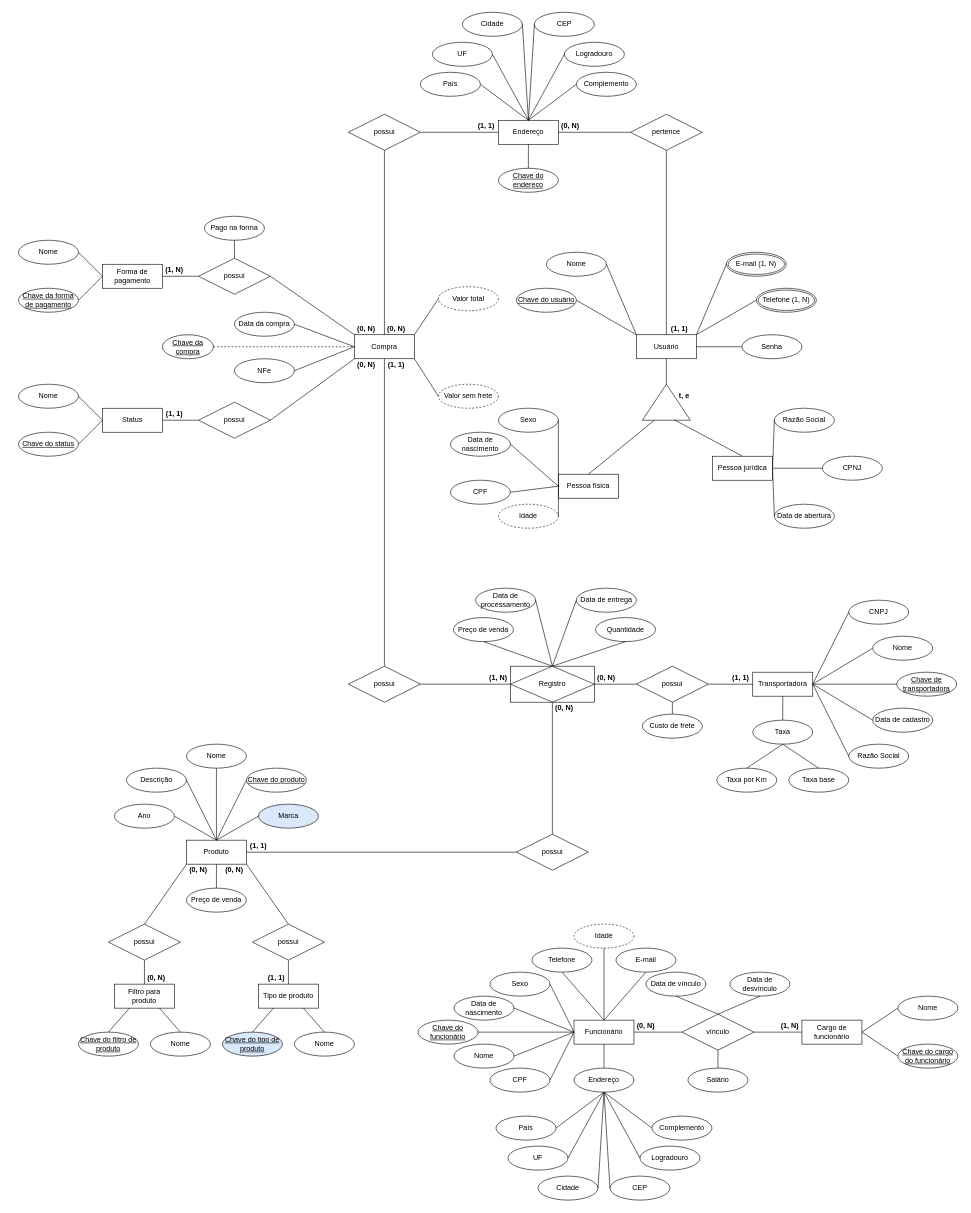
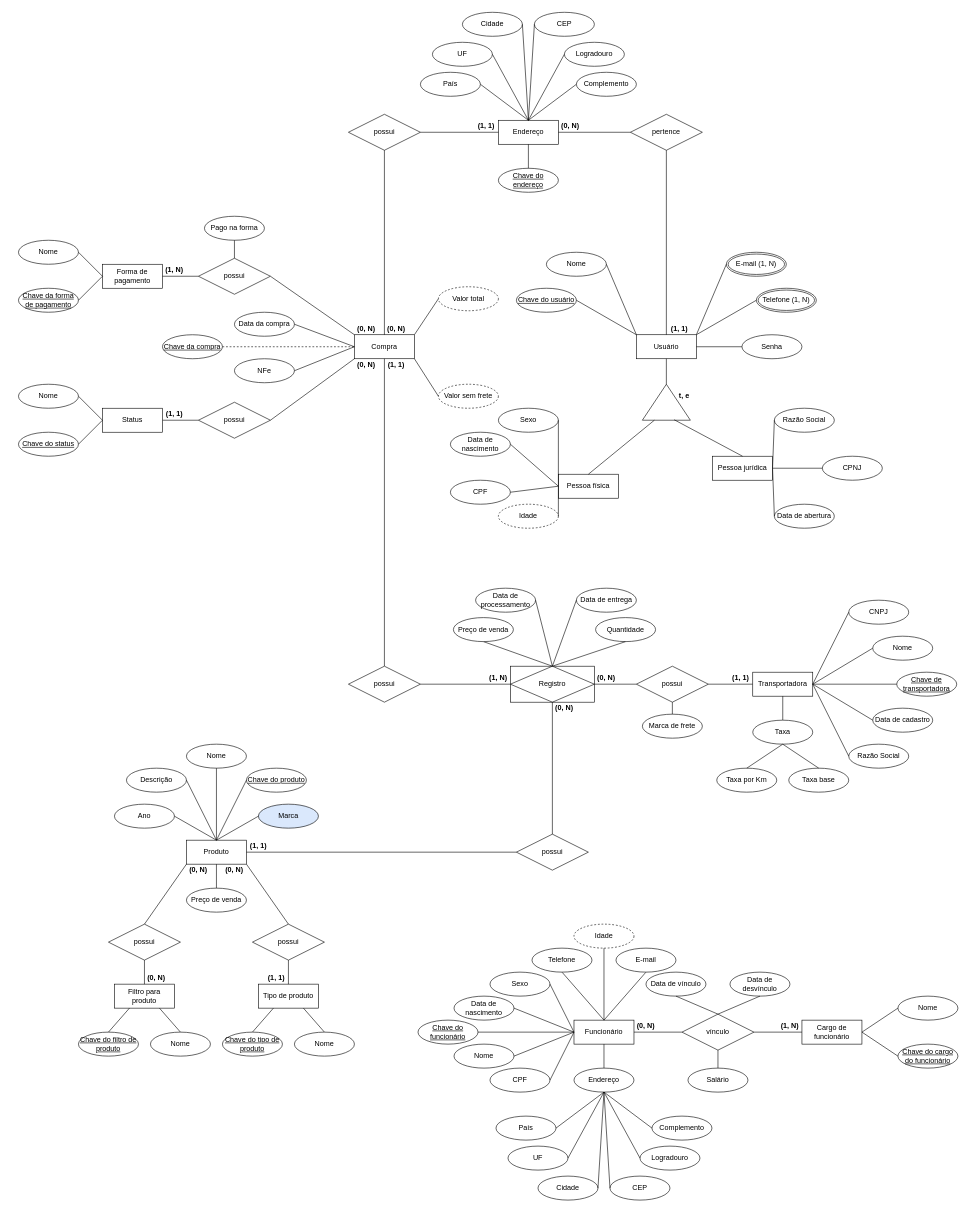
(188, 347) -> (192, 347)
(672, 726) -> (672, 726)
(252, 1044) -> (252, 1044)
